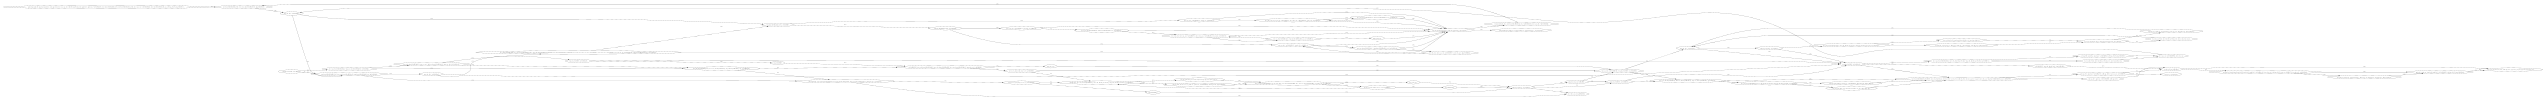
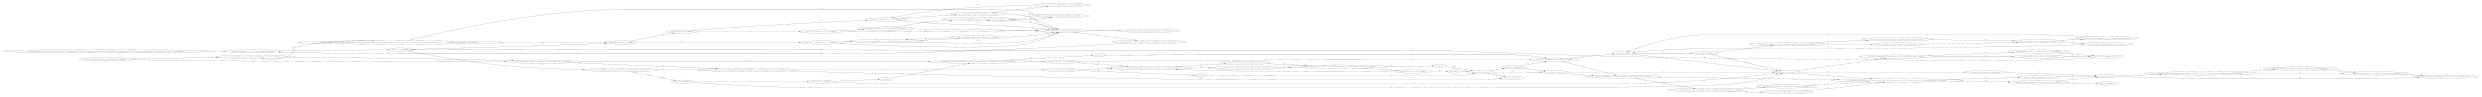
(1377, 38) -> none
(292, 71) -> none
